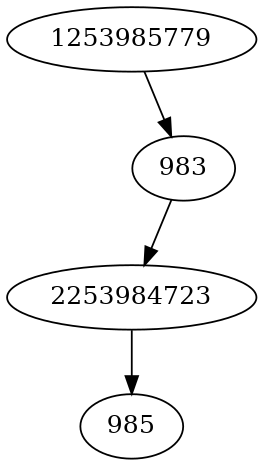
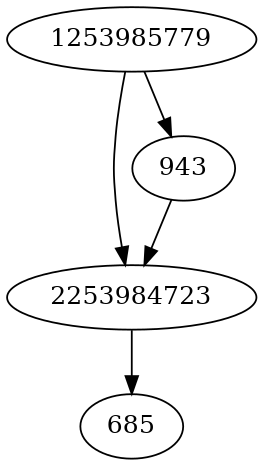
none -> (114, 159)
(184, 168) -> (184, 168)
(132, 426) -> (132, 426)
